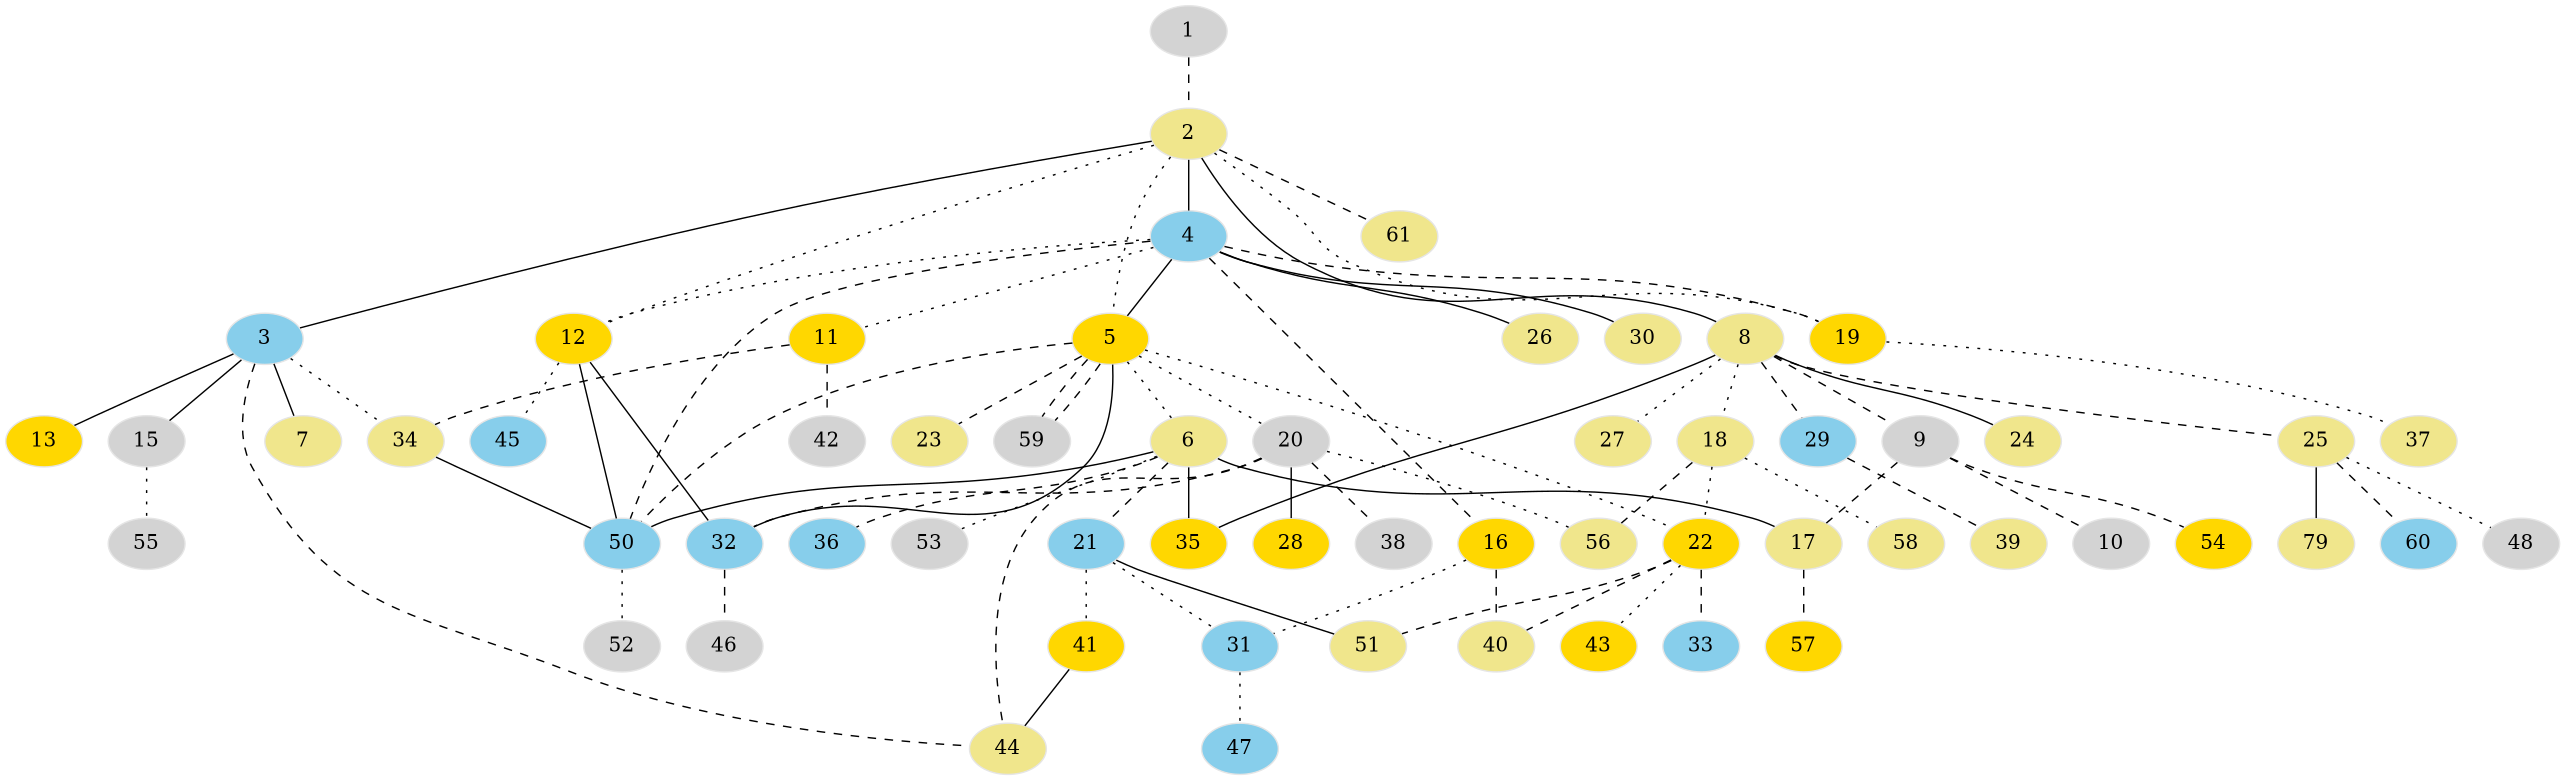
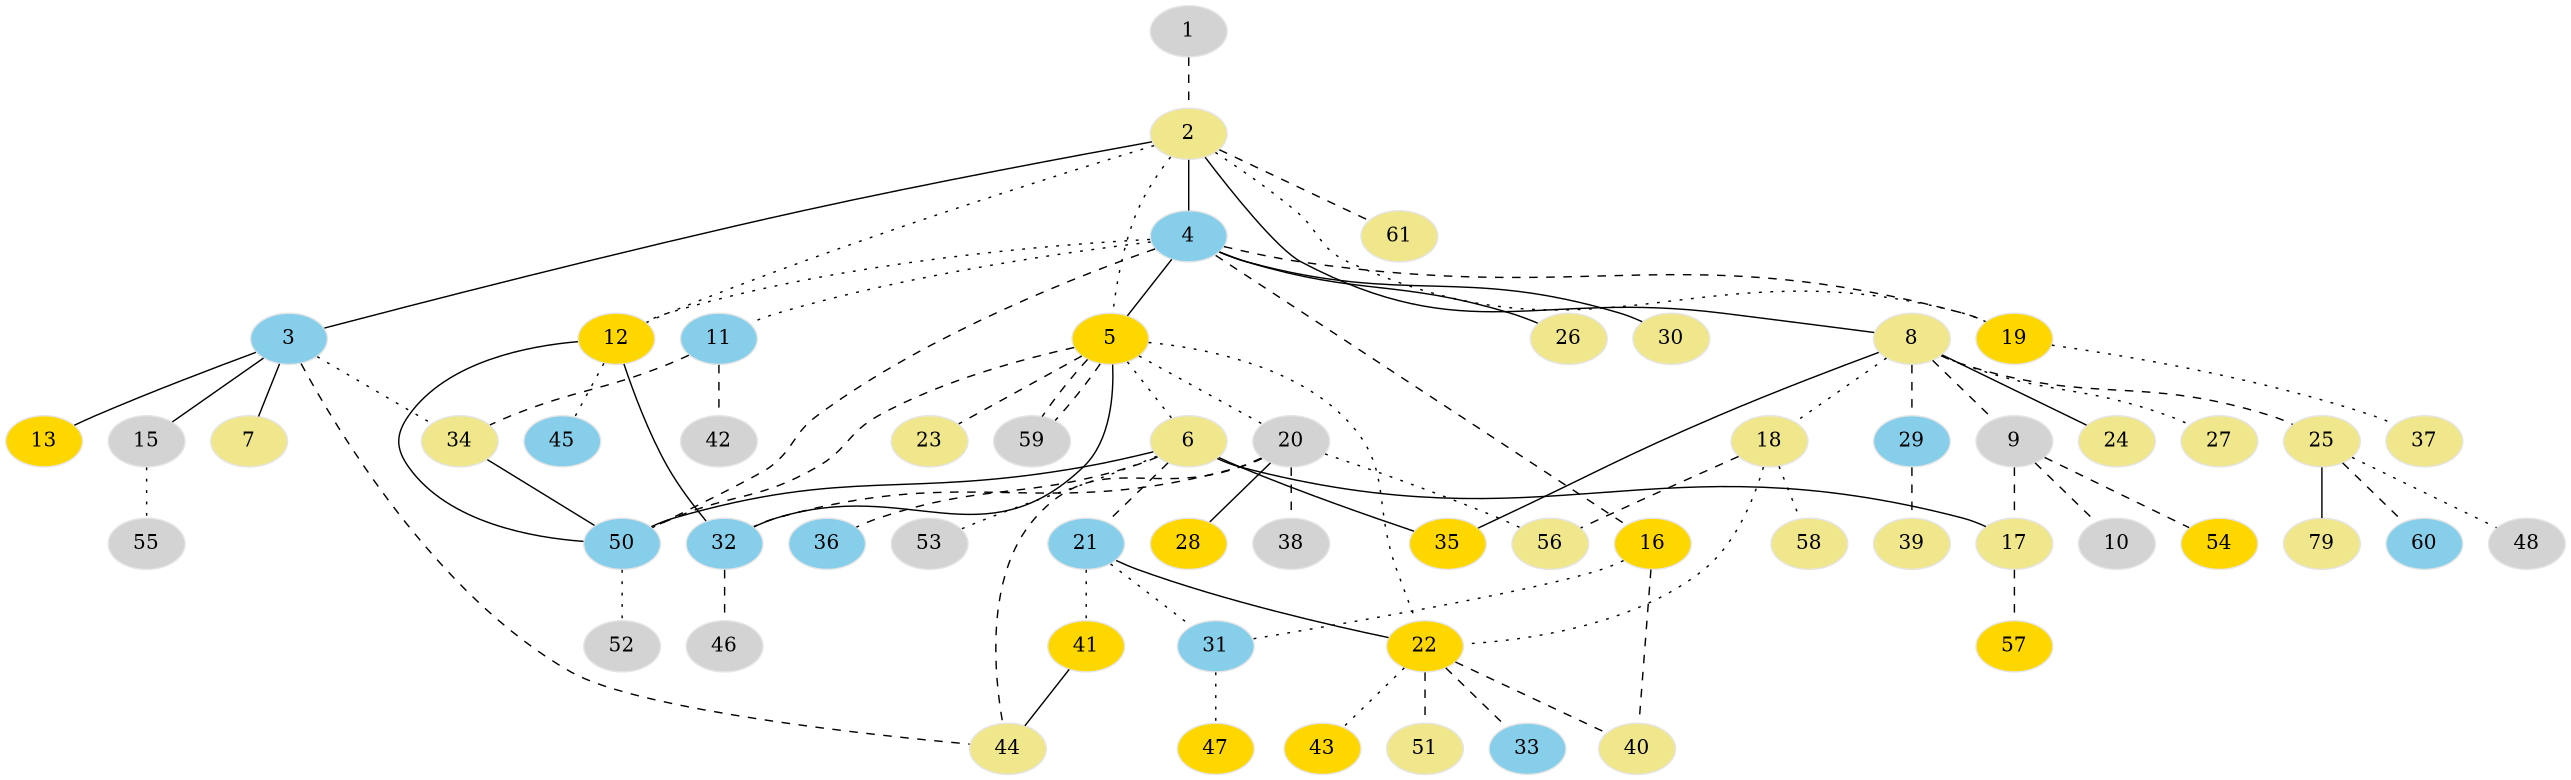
(827, 339) -> (719, 339)
(1225, 599) -> (1251, 605)
(1240, 749) -> (1216, 749)
